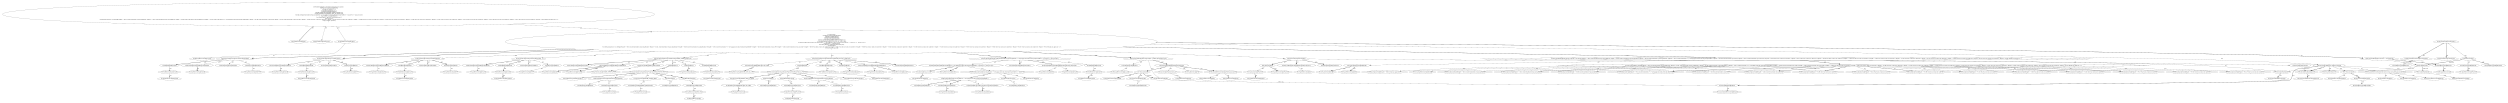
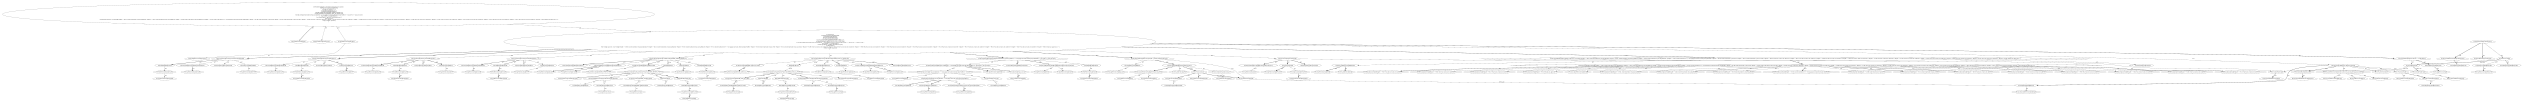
(2303, 69) -> none
